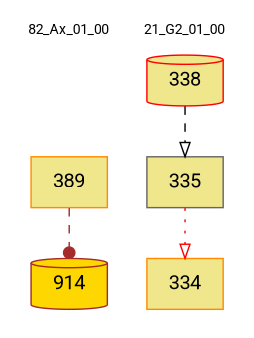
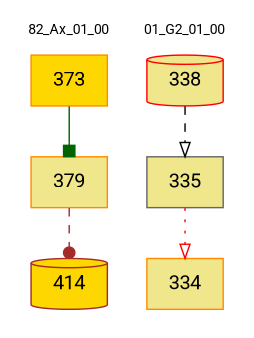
(185, 30) -> (185, 30)
none -> (69, 81)
(69, 182) -> (69, 182)
(69, 284) -> (69, 284)
